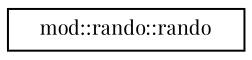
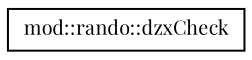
(126, 30) -> (126, 30)
